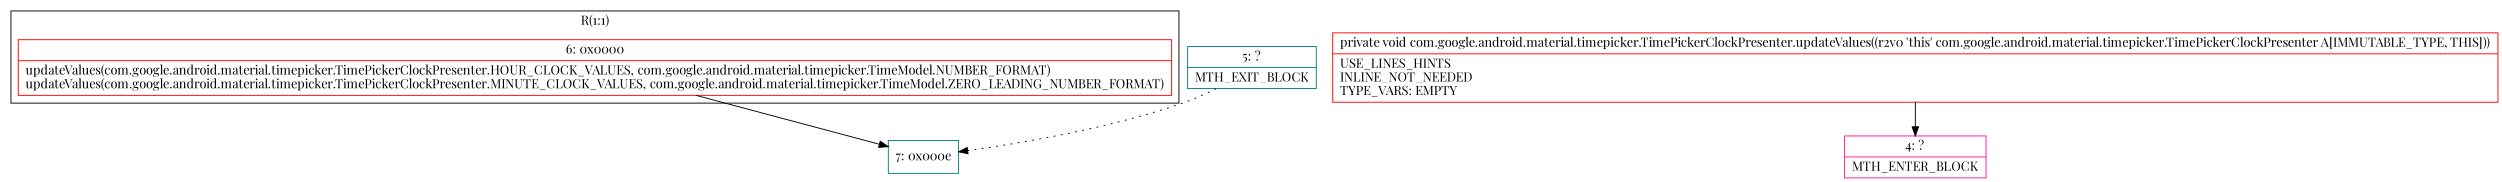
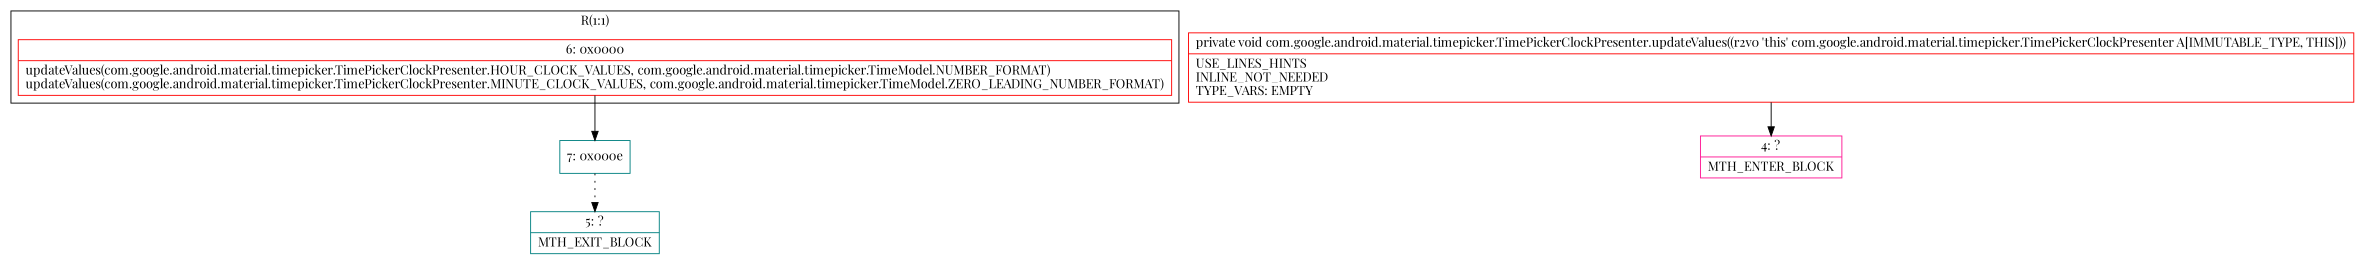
(1094, 128) -> (595, 188)
